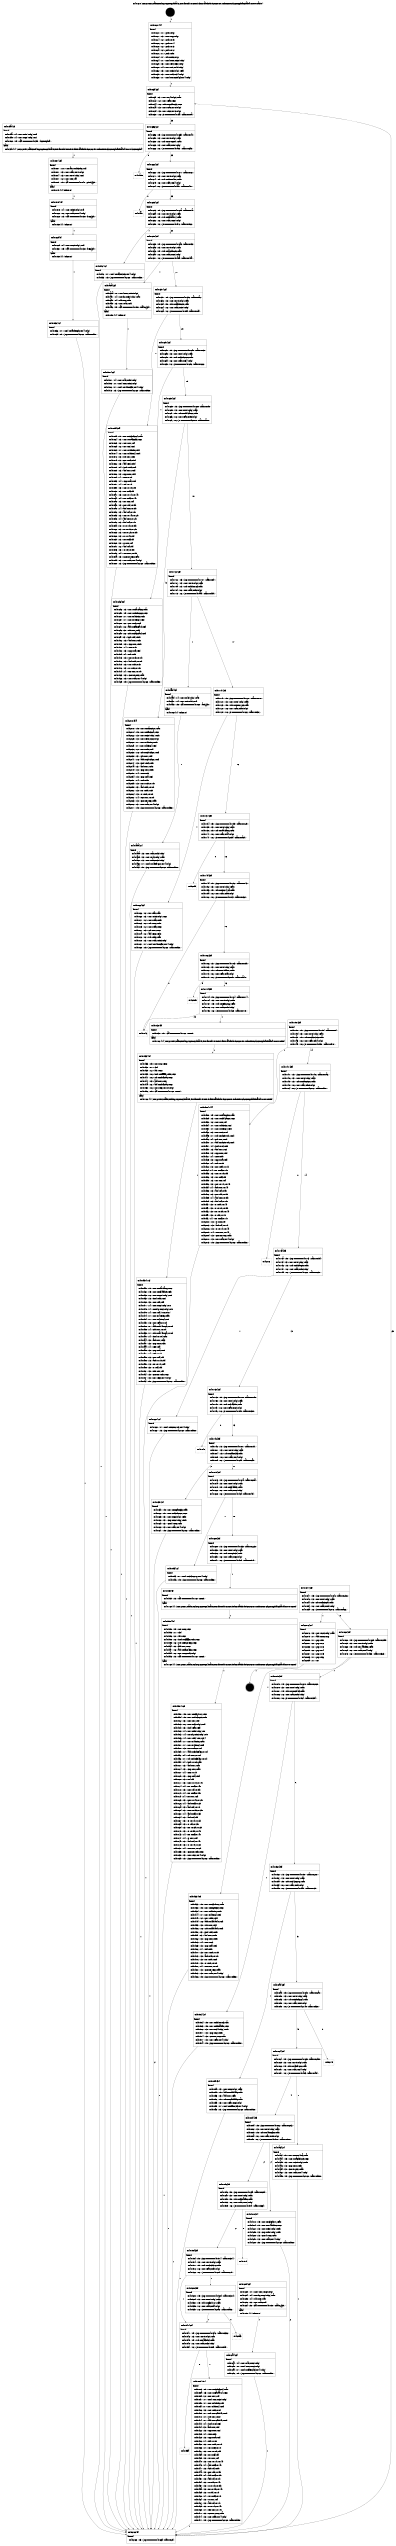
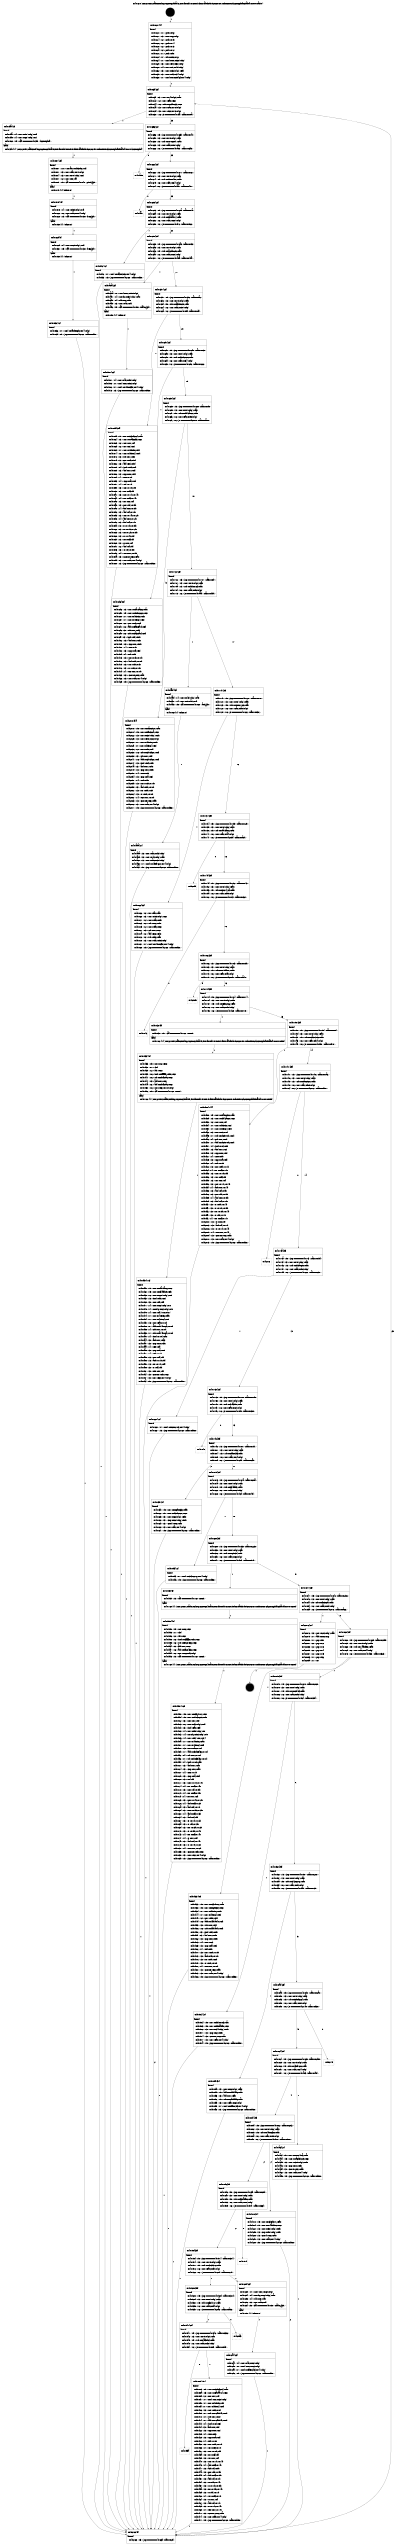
none -> (130, 117)
(169, 1018) -> (268, 1013)
none -> (278, 1574)
(180, 2298) -> (233, 2278)
